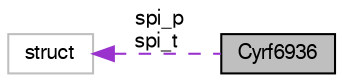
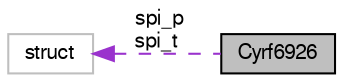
(278, 54) -> (278, 54)
